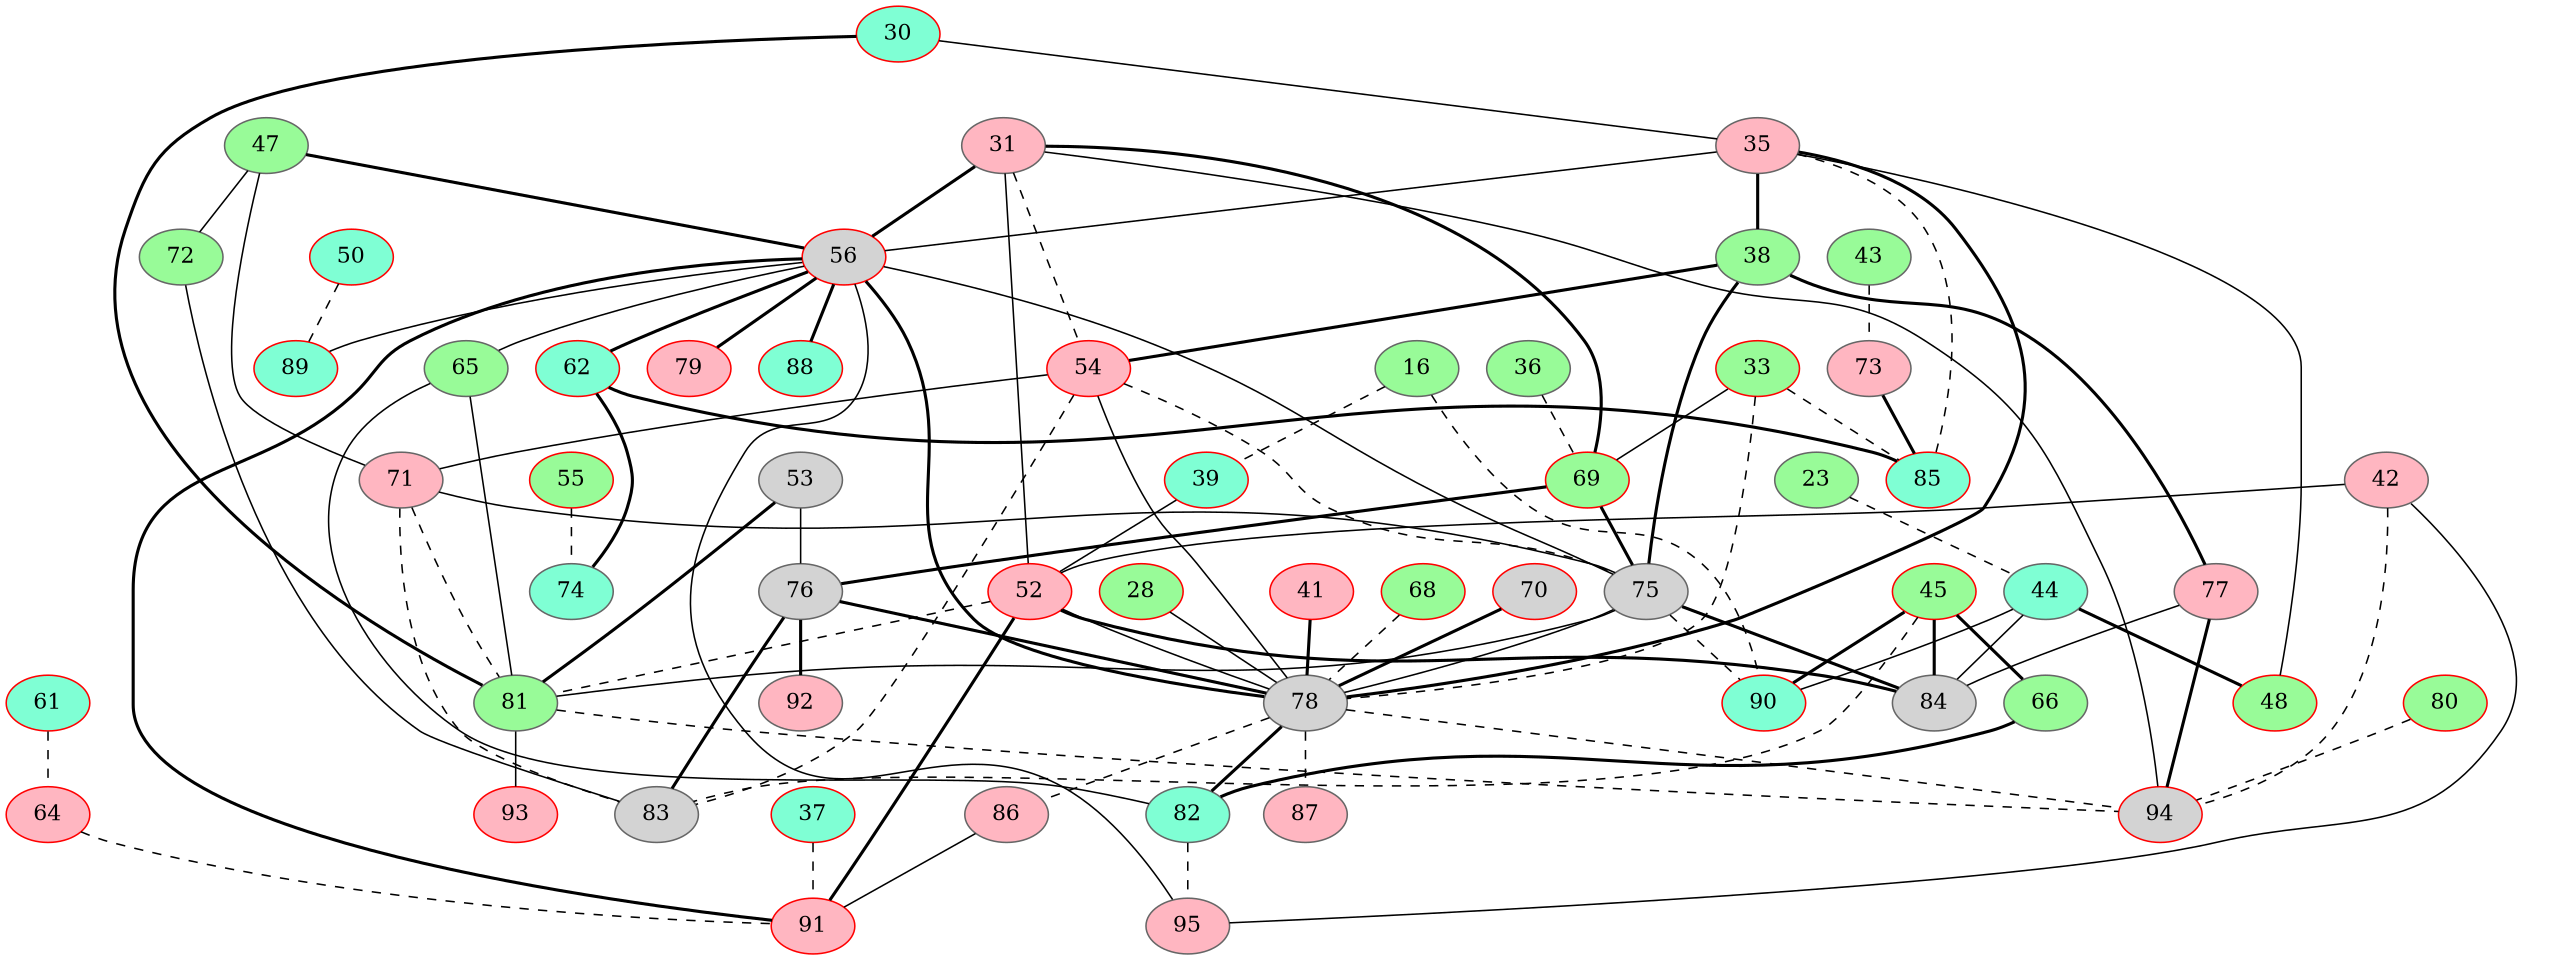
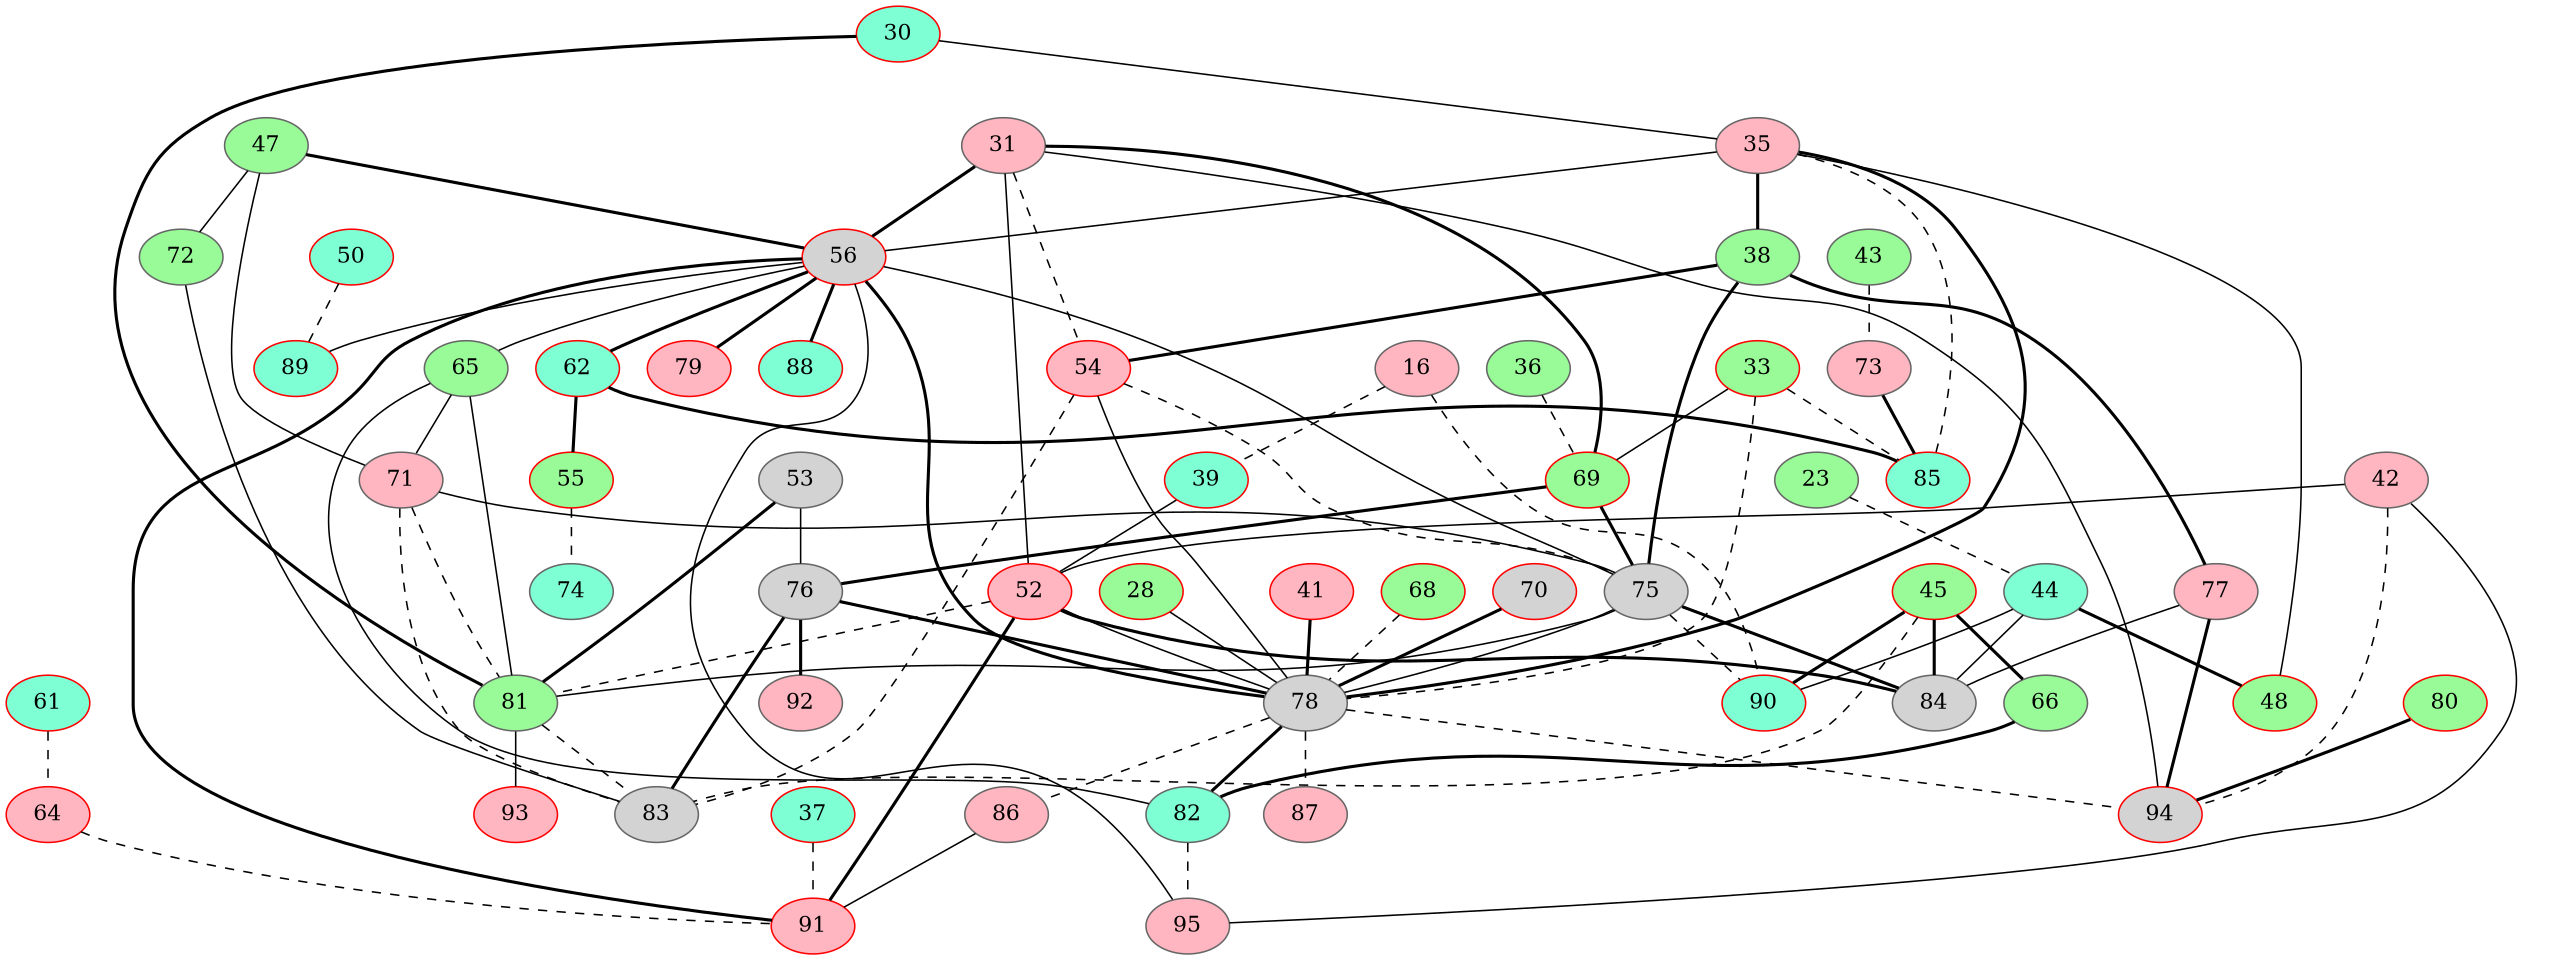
(1417, 369) -> (1417, 369)
(773, 411) -> (434, 424)
(632, 481) -> (575, 424)
(2325, 753) -> (2325, 753)
(1376, 775) -> (586, 759)
